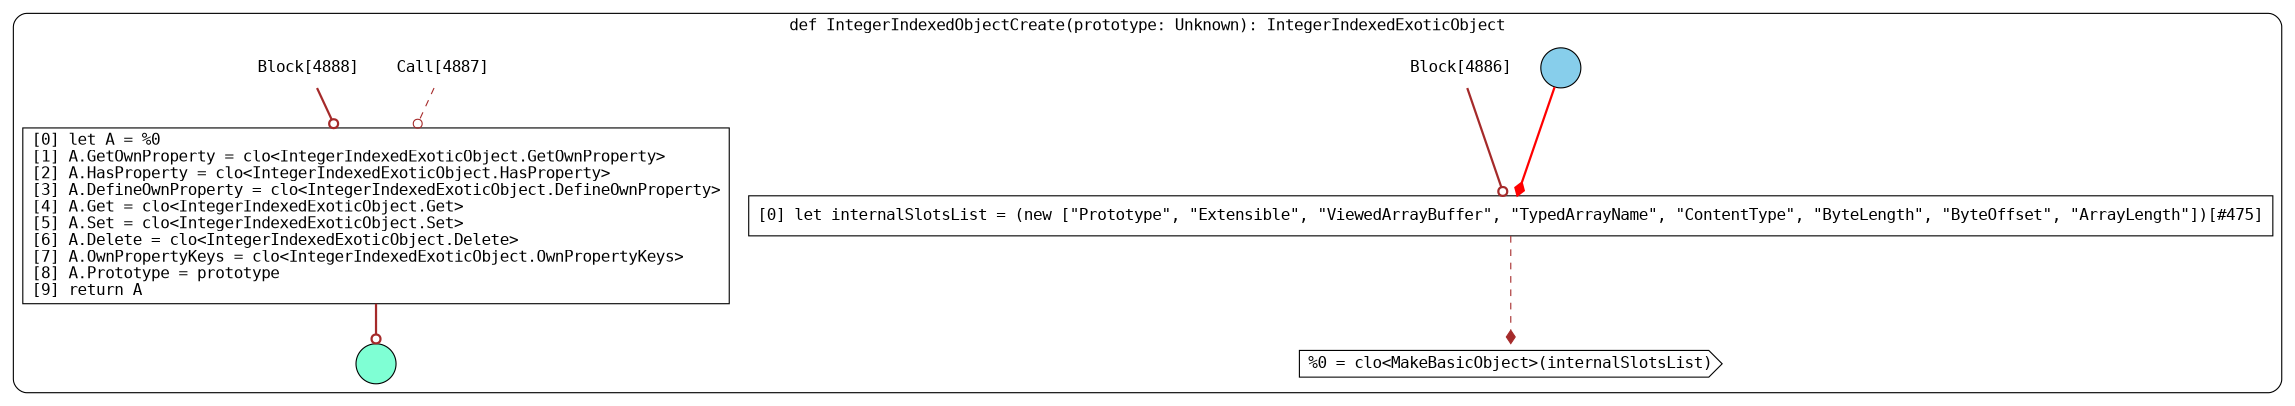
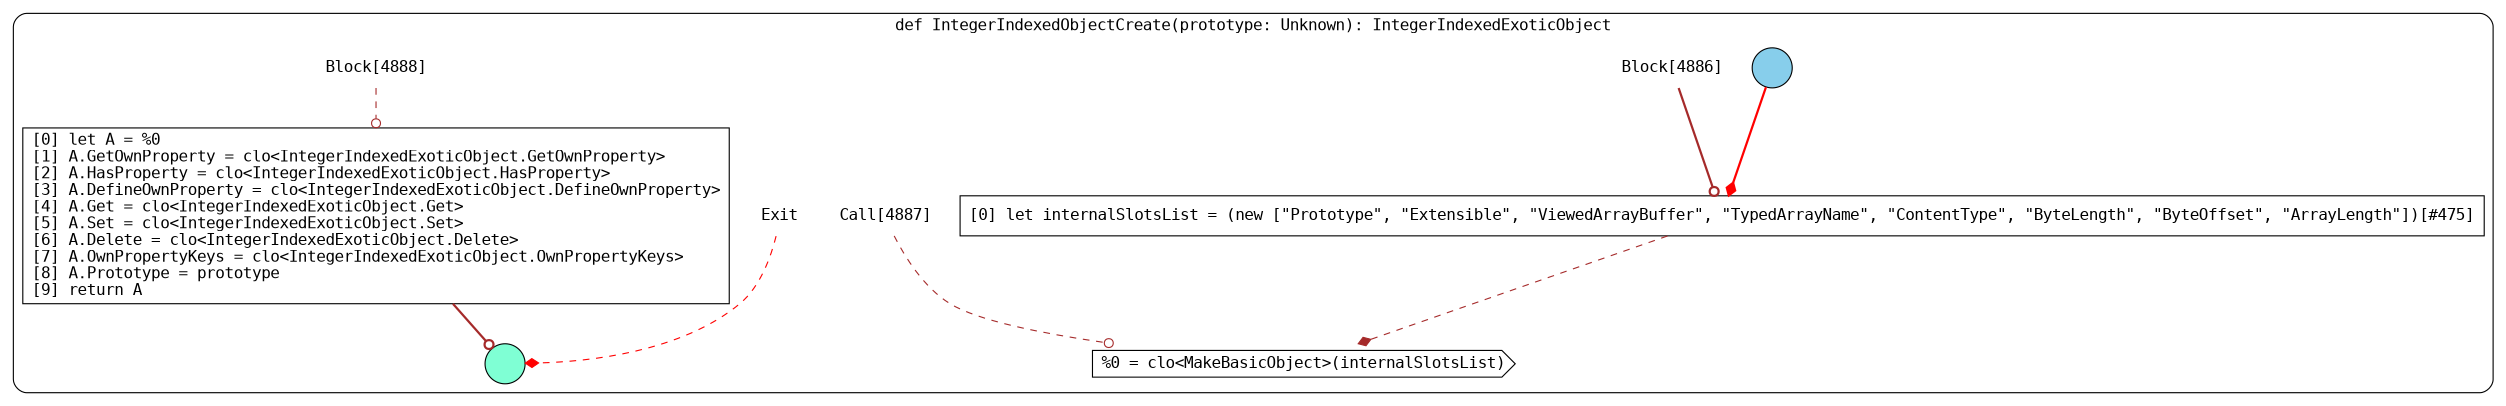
(324, 104) -> (376, 103)
(427, 104) -> (983, 317)
none -> (780, 216)
